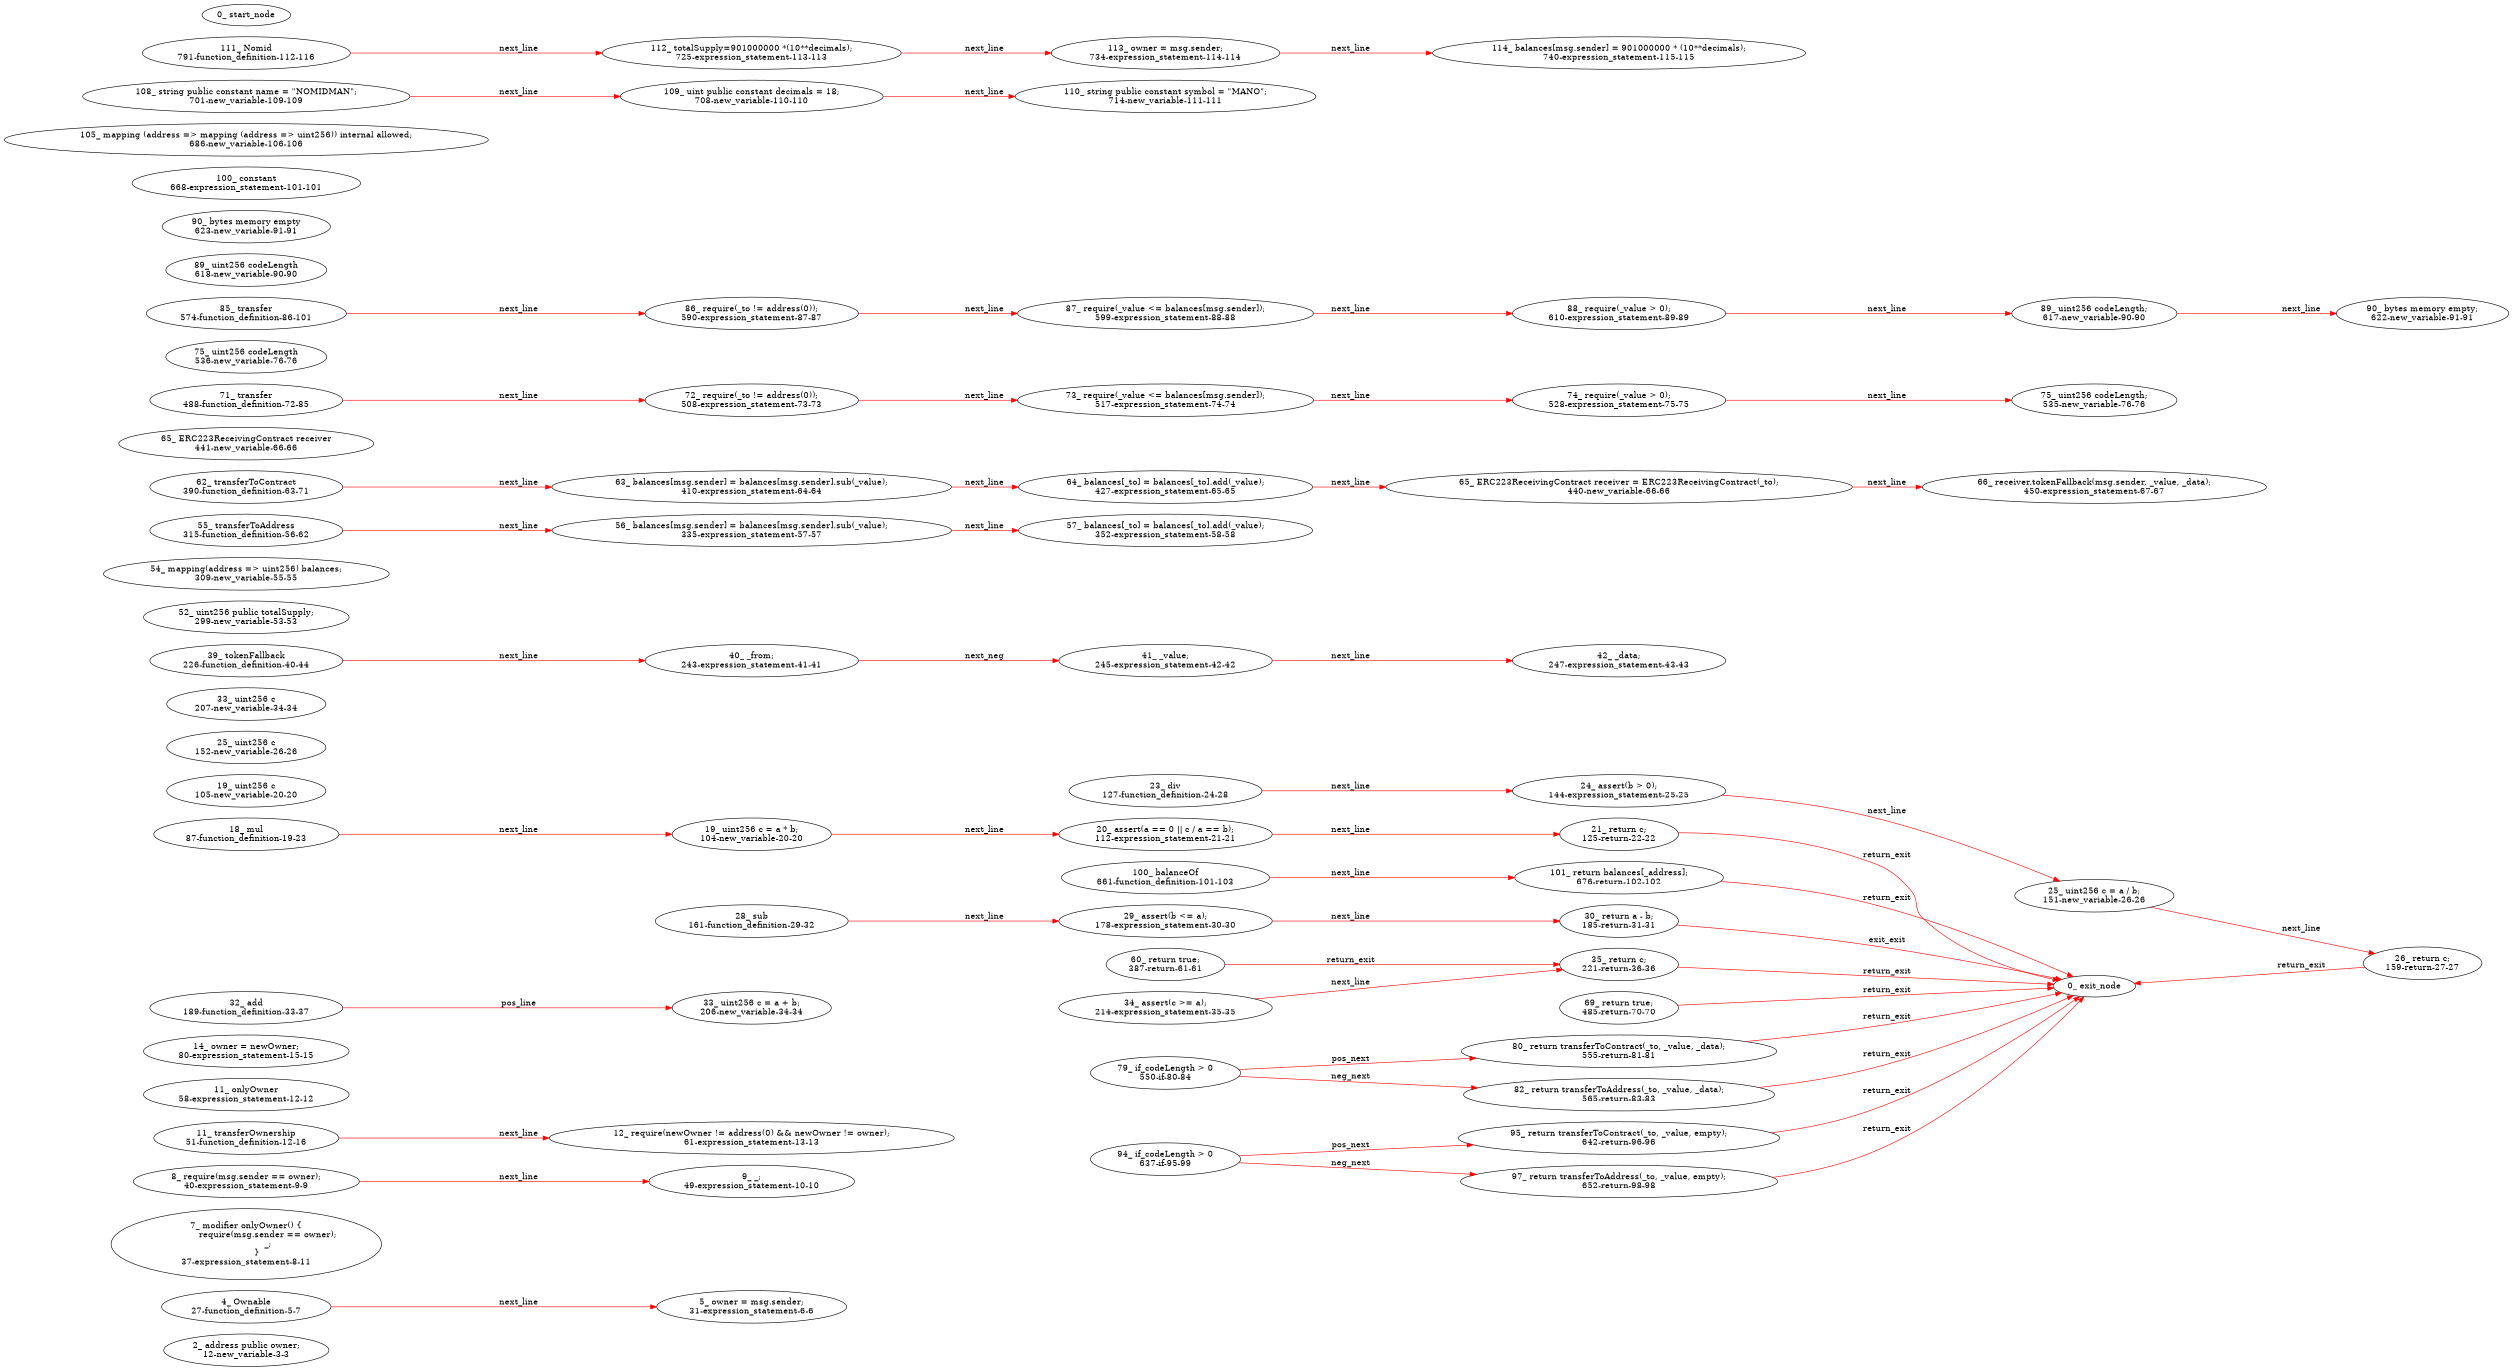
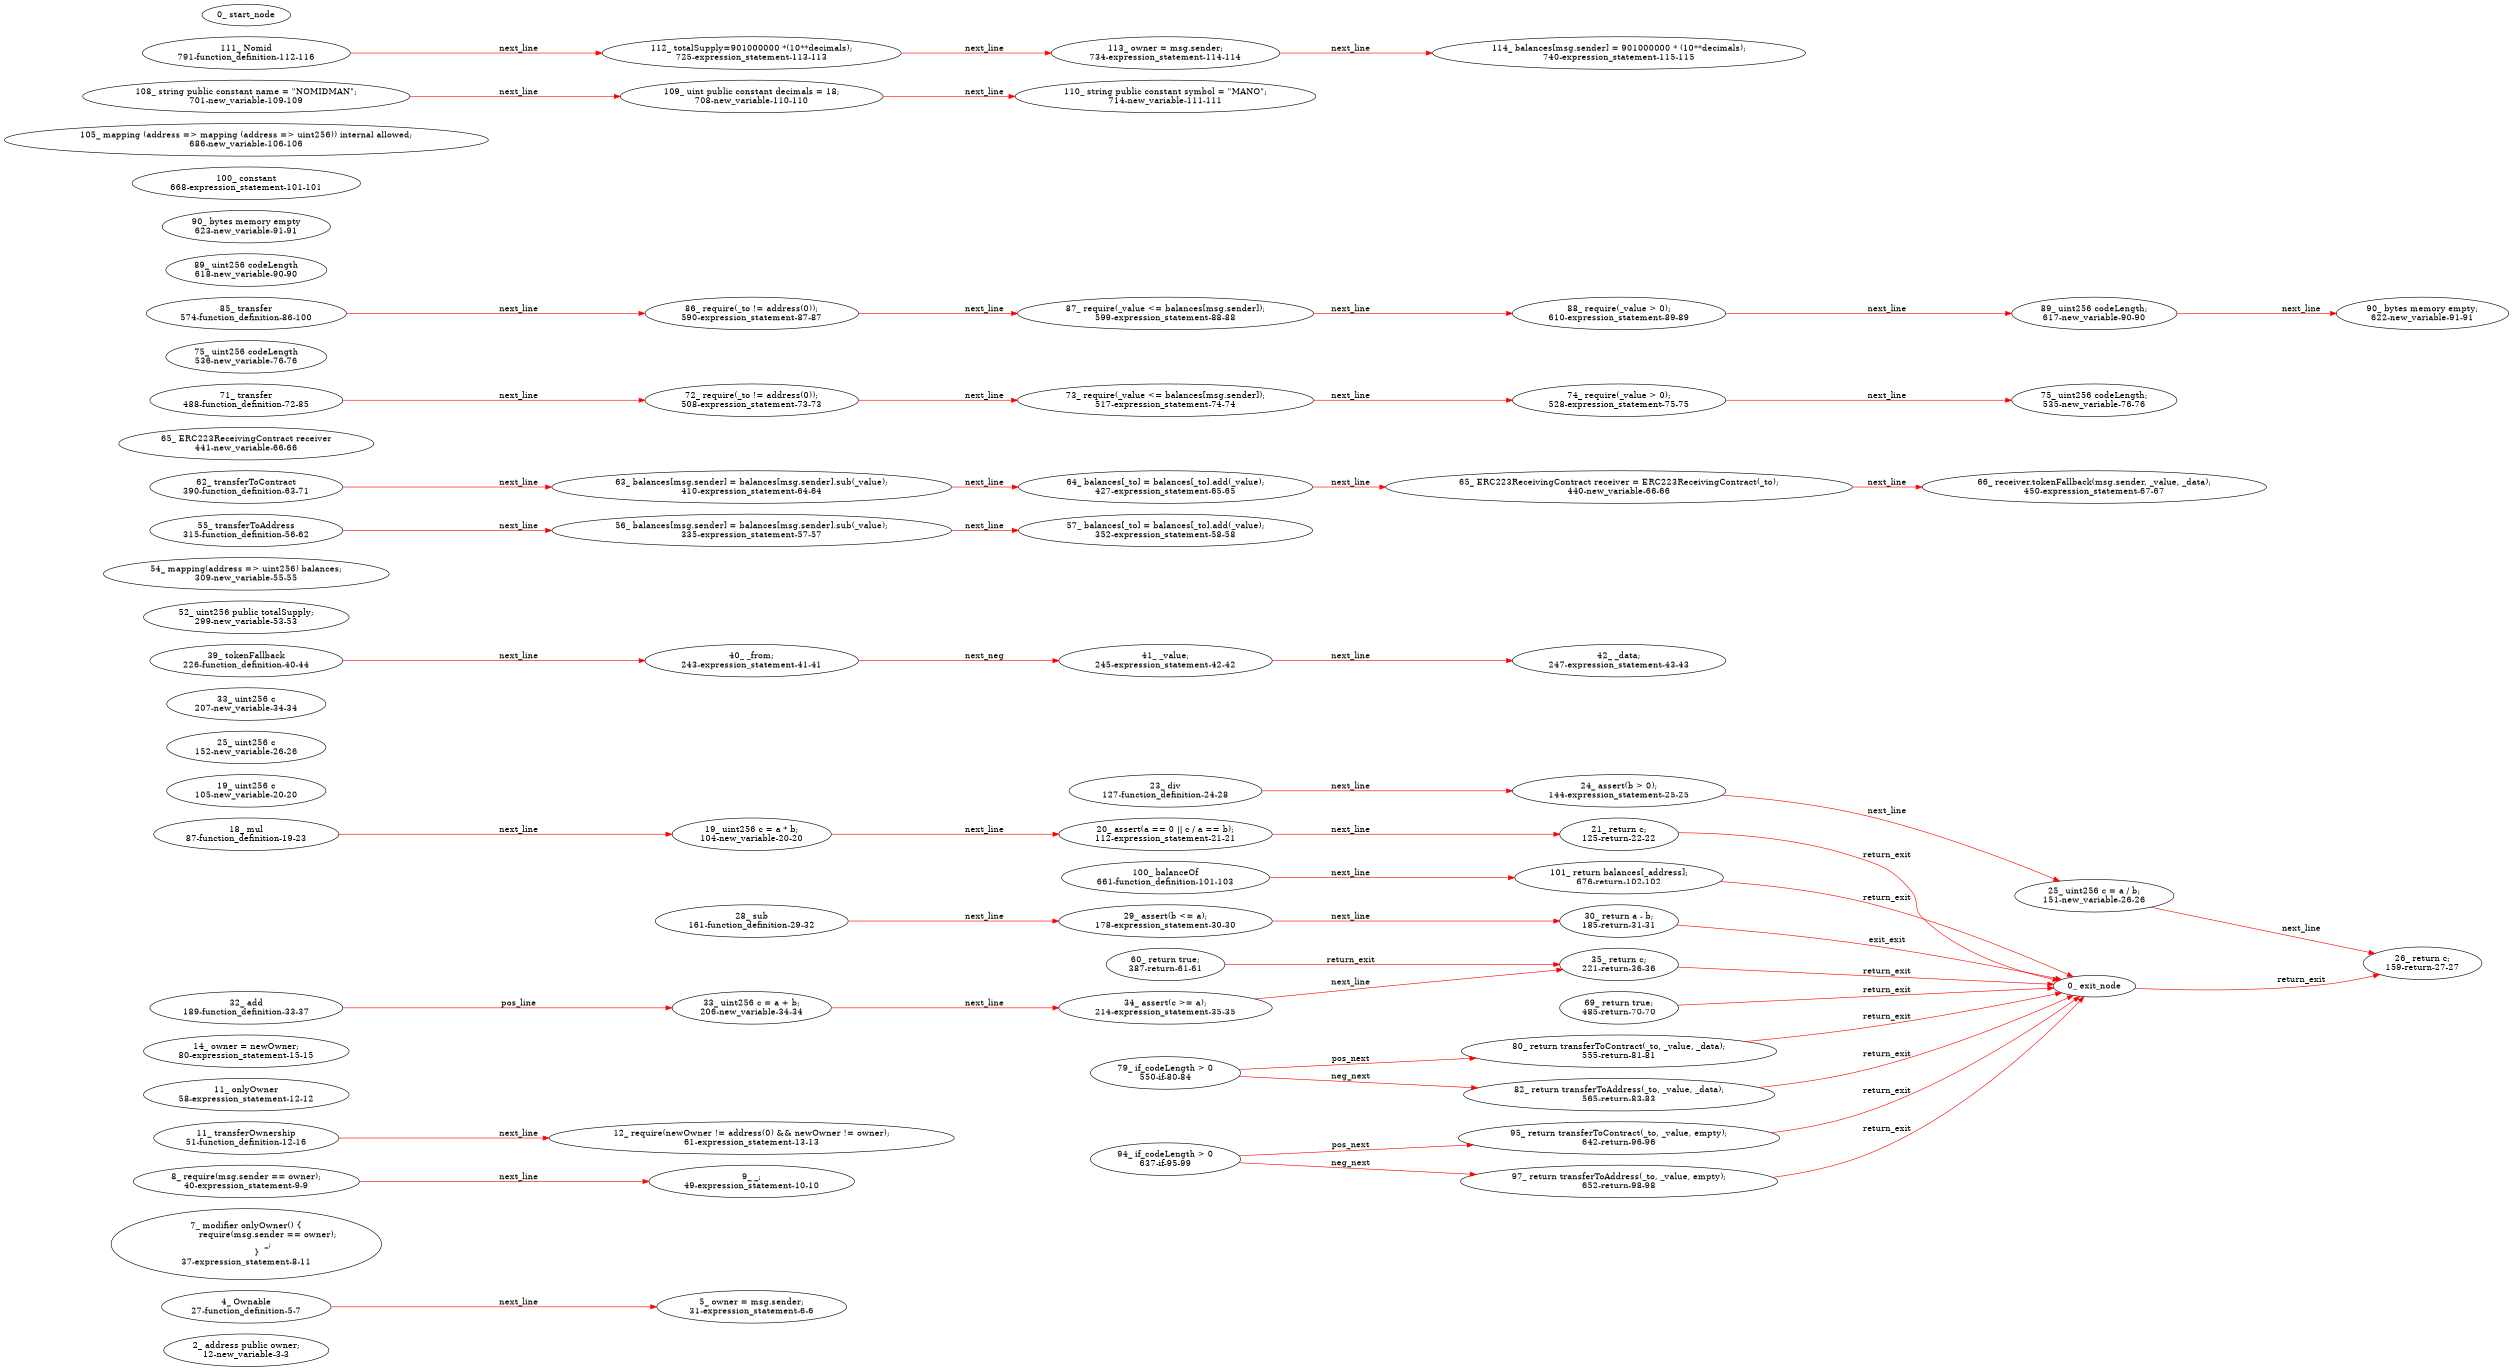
(246, 313) -> (246, 313)
(2253, 975) -> (2255, 989)
none -> (942, 1008)
